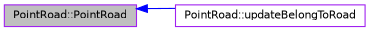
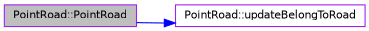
(161, 8) -> (150, 23)
